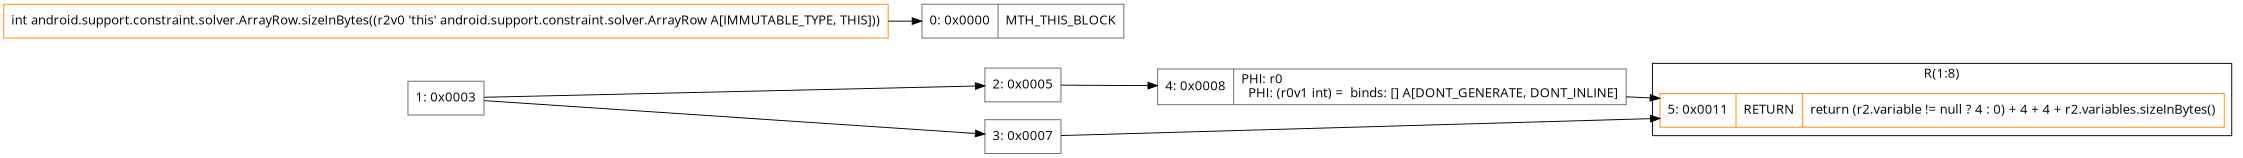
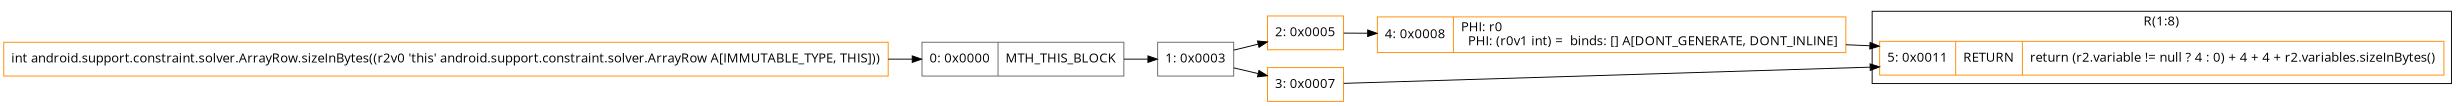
none -> (1136, 59)
(1023, 85) -> (1306, 33)
(1392, 87) -> (1612, 35)
(1023, 137) -> (1306, 84)
